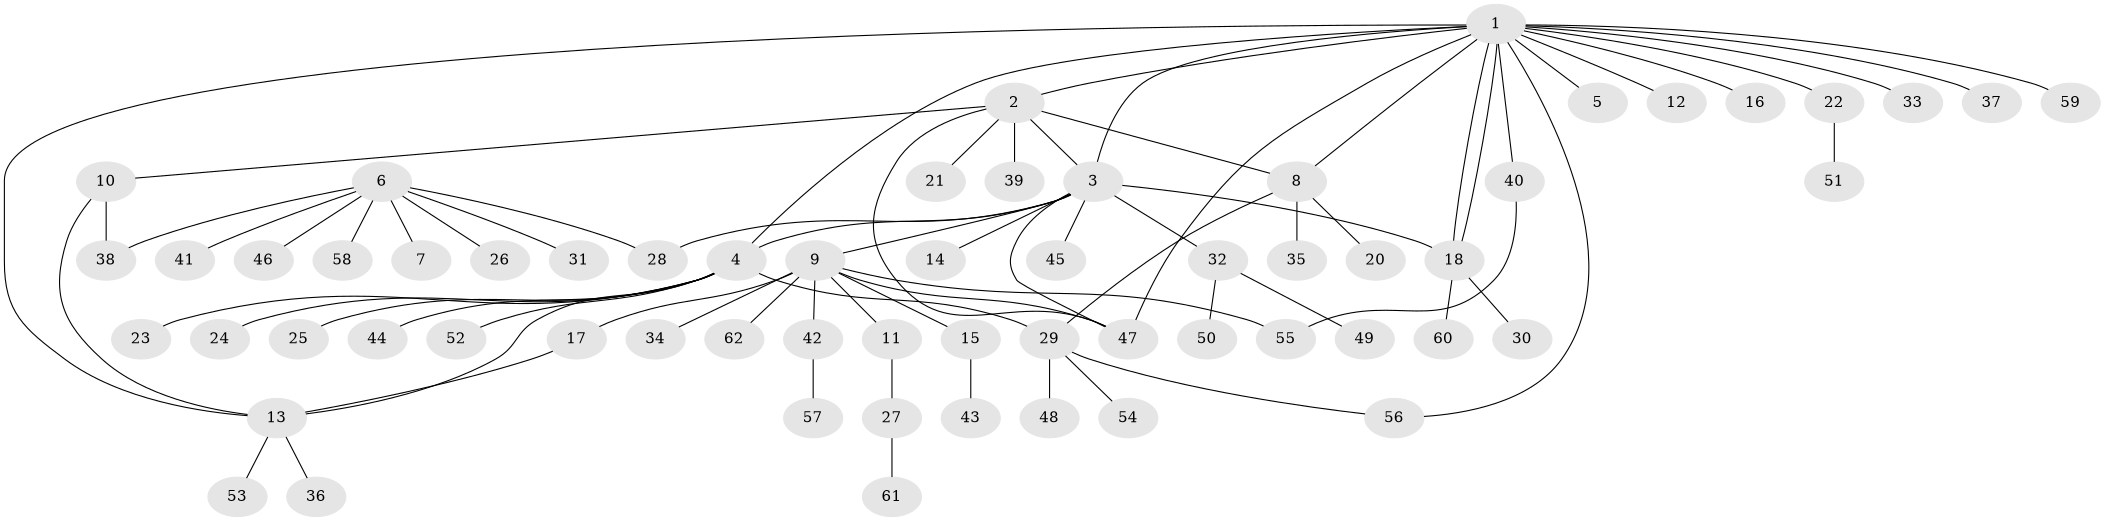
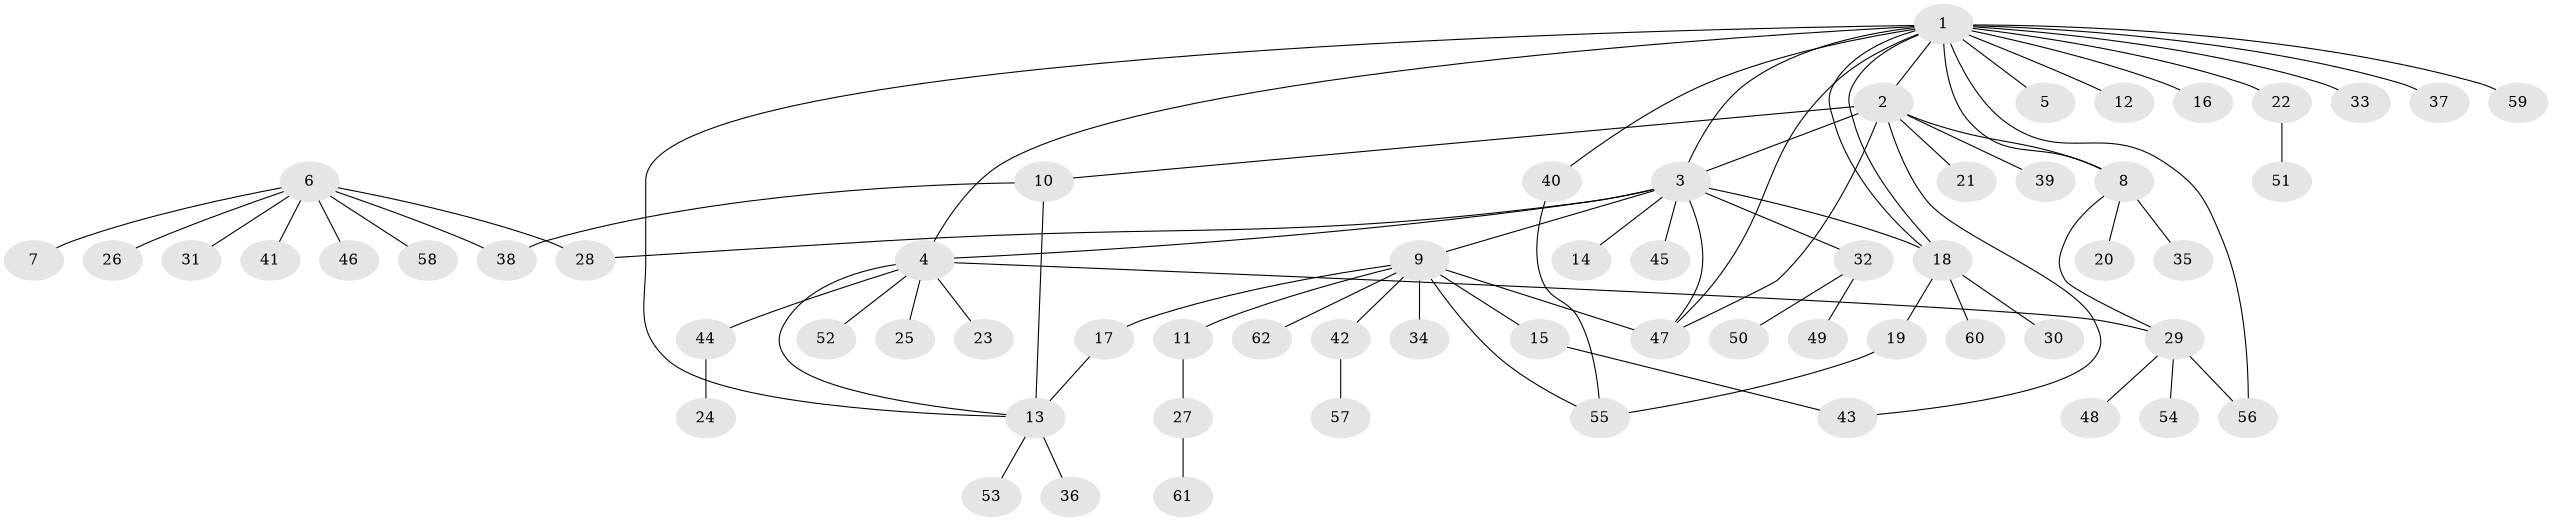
(478, 300) -> (706, 372)
none -> (2086, 310)
none -> (1897, 339)
